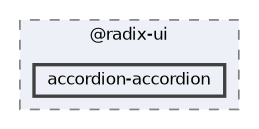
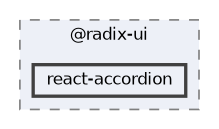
(129, 80) -> (109, 80)
